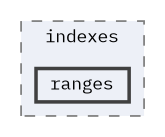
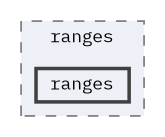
(83, 38) -> (83, 38)
